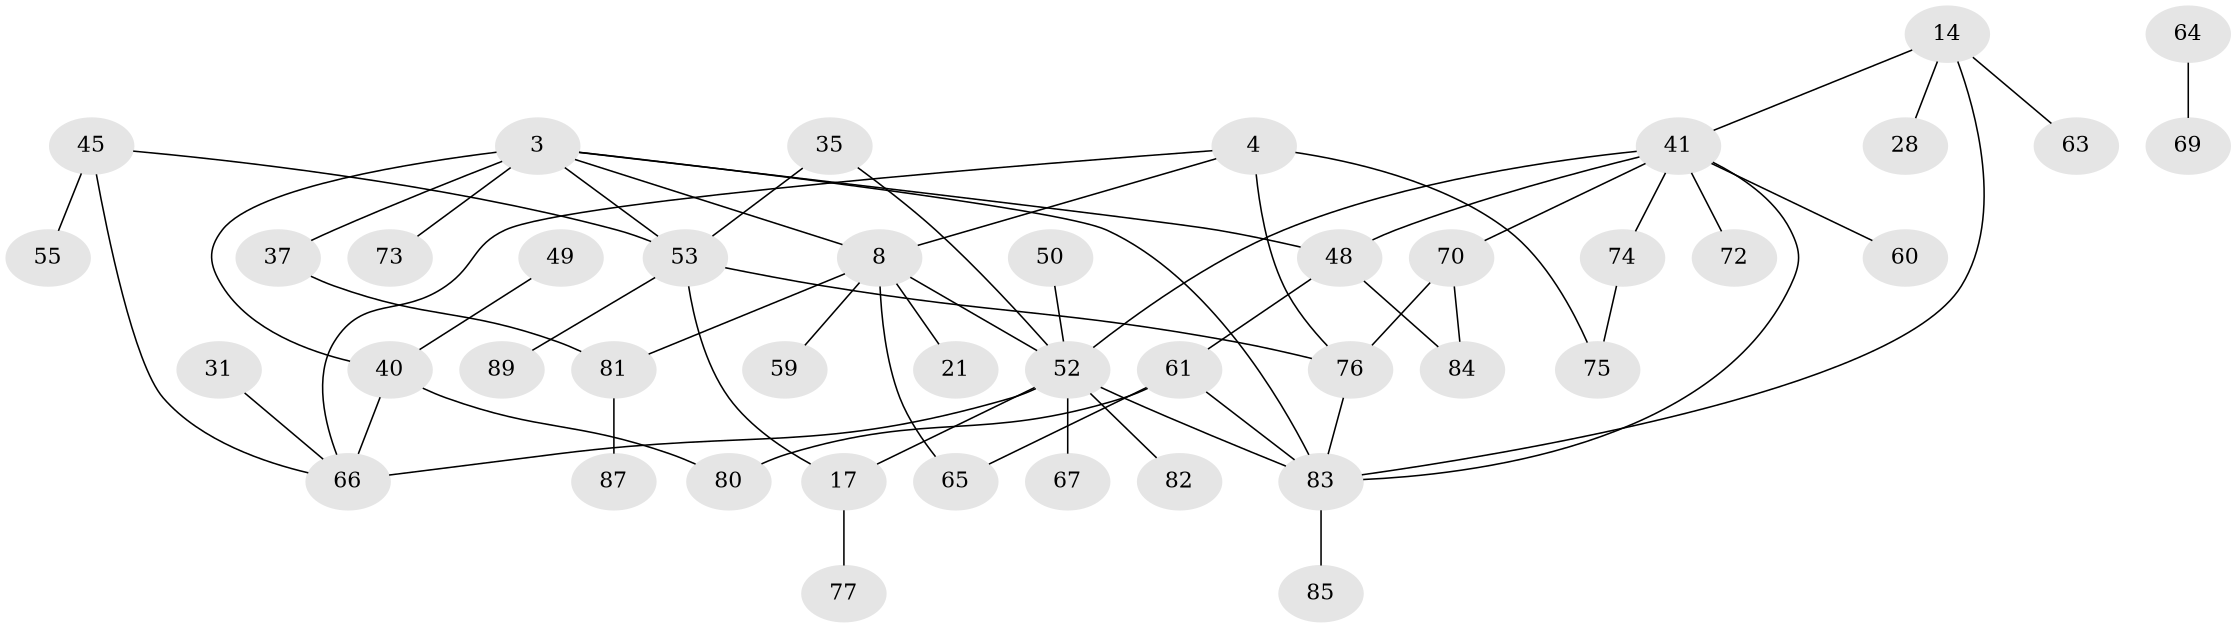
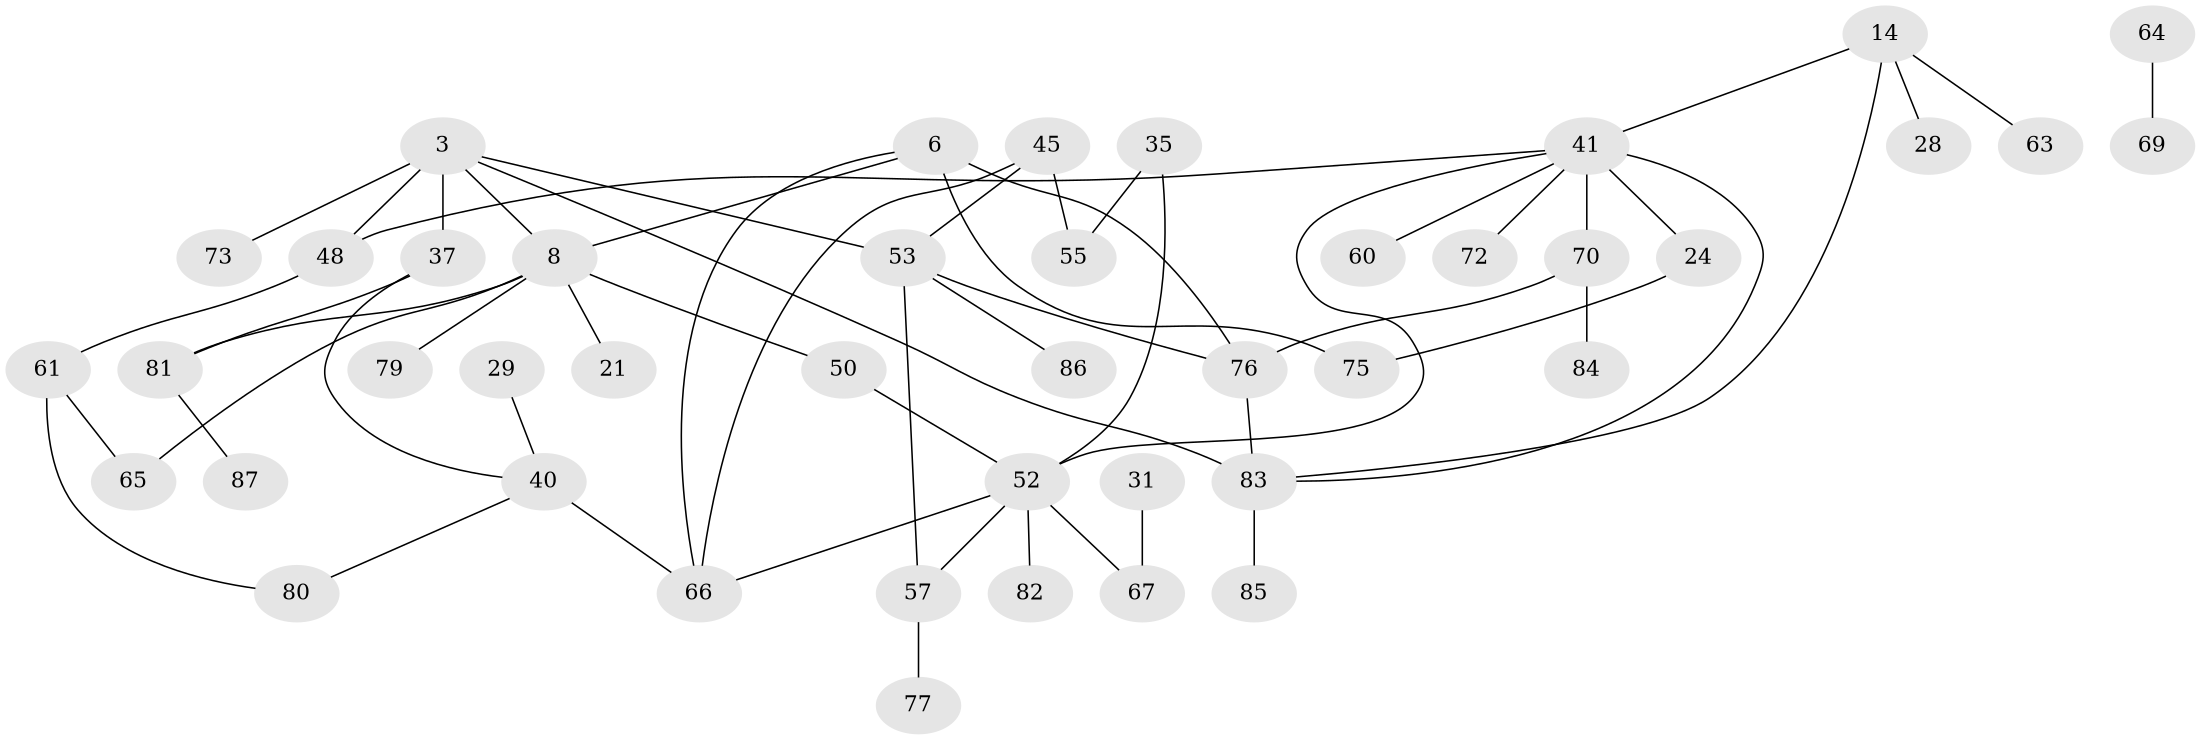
(1254, 146) -> (936, 146)
(758, 202) -> (1117, 202)
(253, 208) -> (344, 409)
(561, 258) -> (502, 370)
(1623, 258) -> (1699, 258)
(1394, 307) -> none
(980, 318) -> (687, 312)
(502, 370) -> (1074, 370)
(785, 370) -> (390, 370)
(284, 426) -> (1142, 538)
(1250, 426) -> none
(1193, 428) -> none
(844, 482) -> (919, 594)
